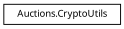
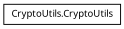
(62, 14) -> (62, 14)
